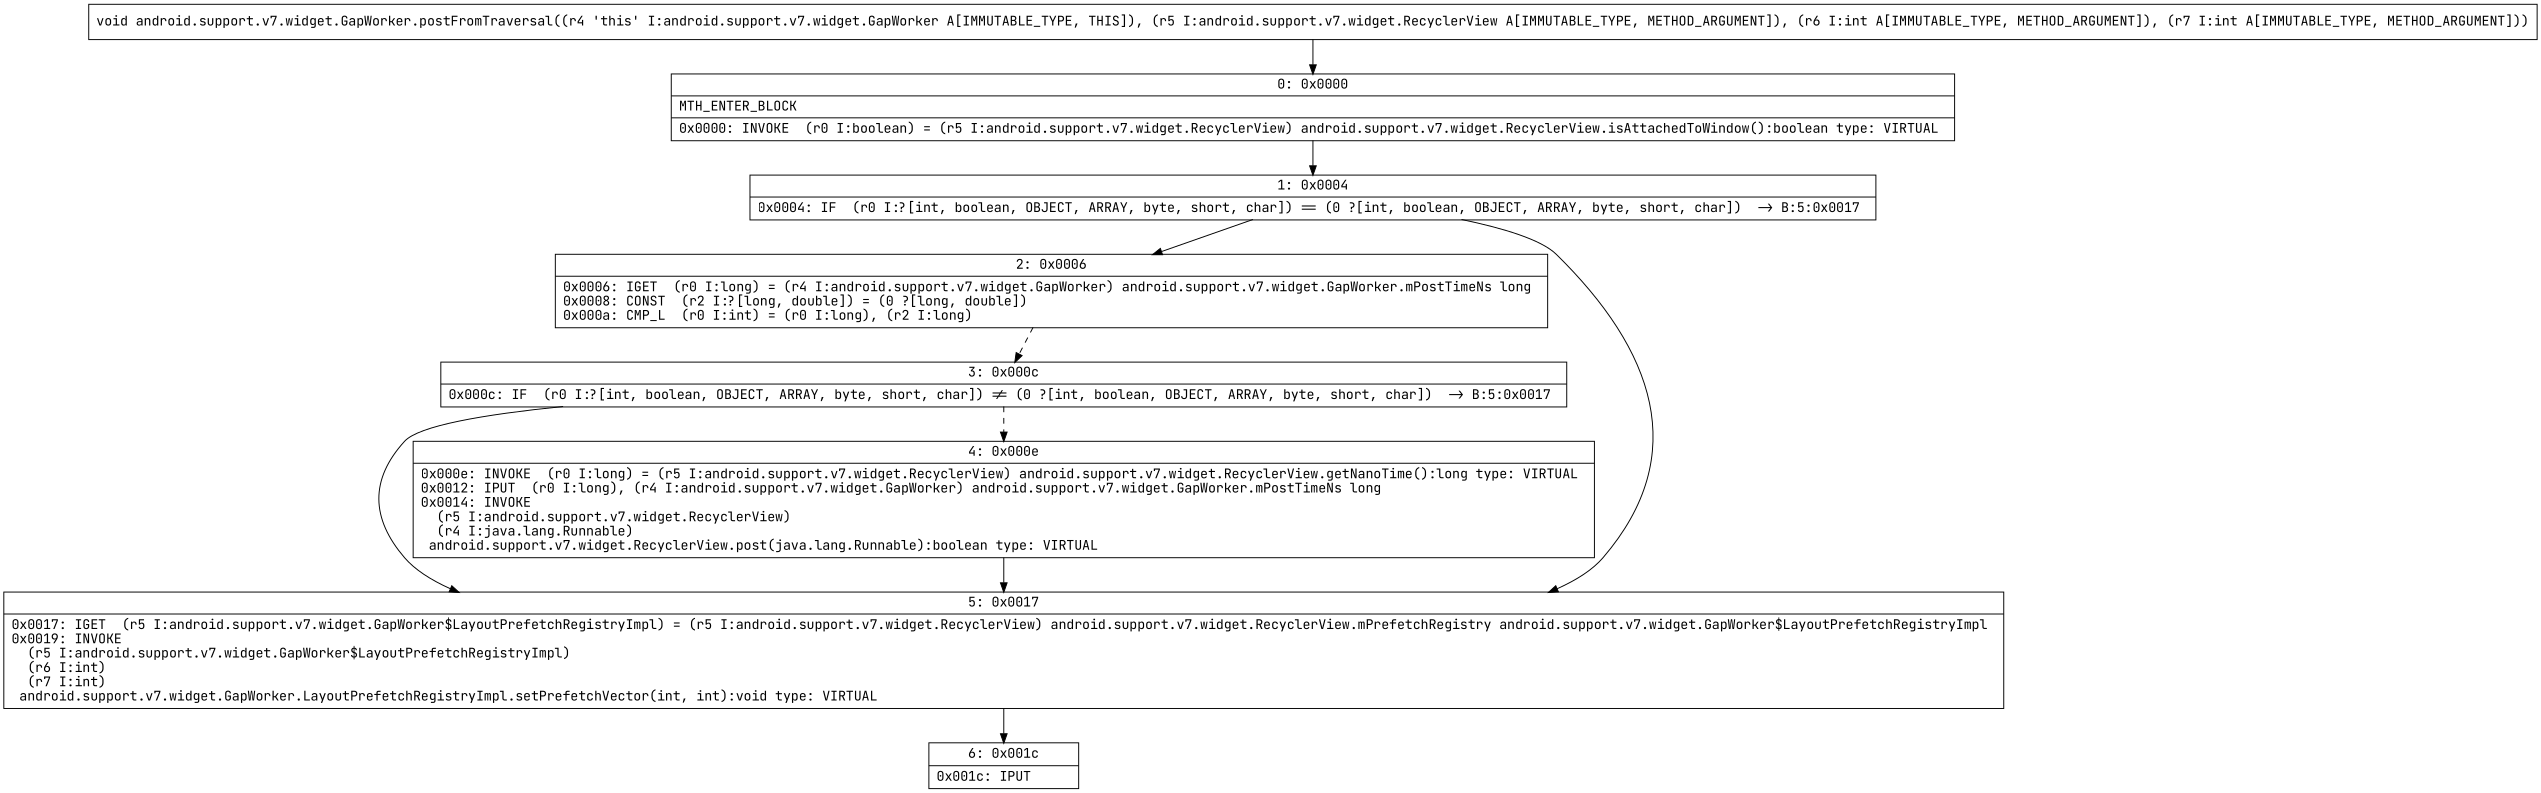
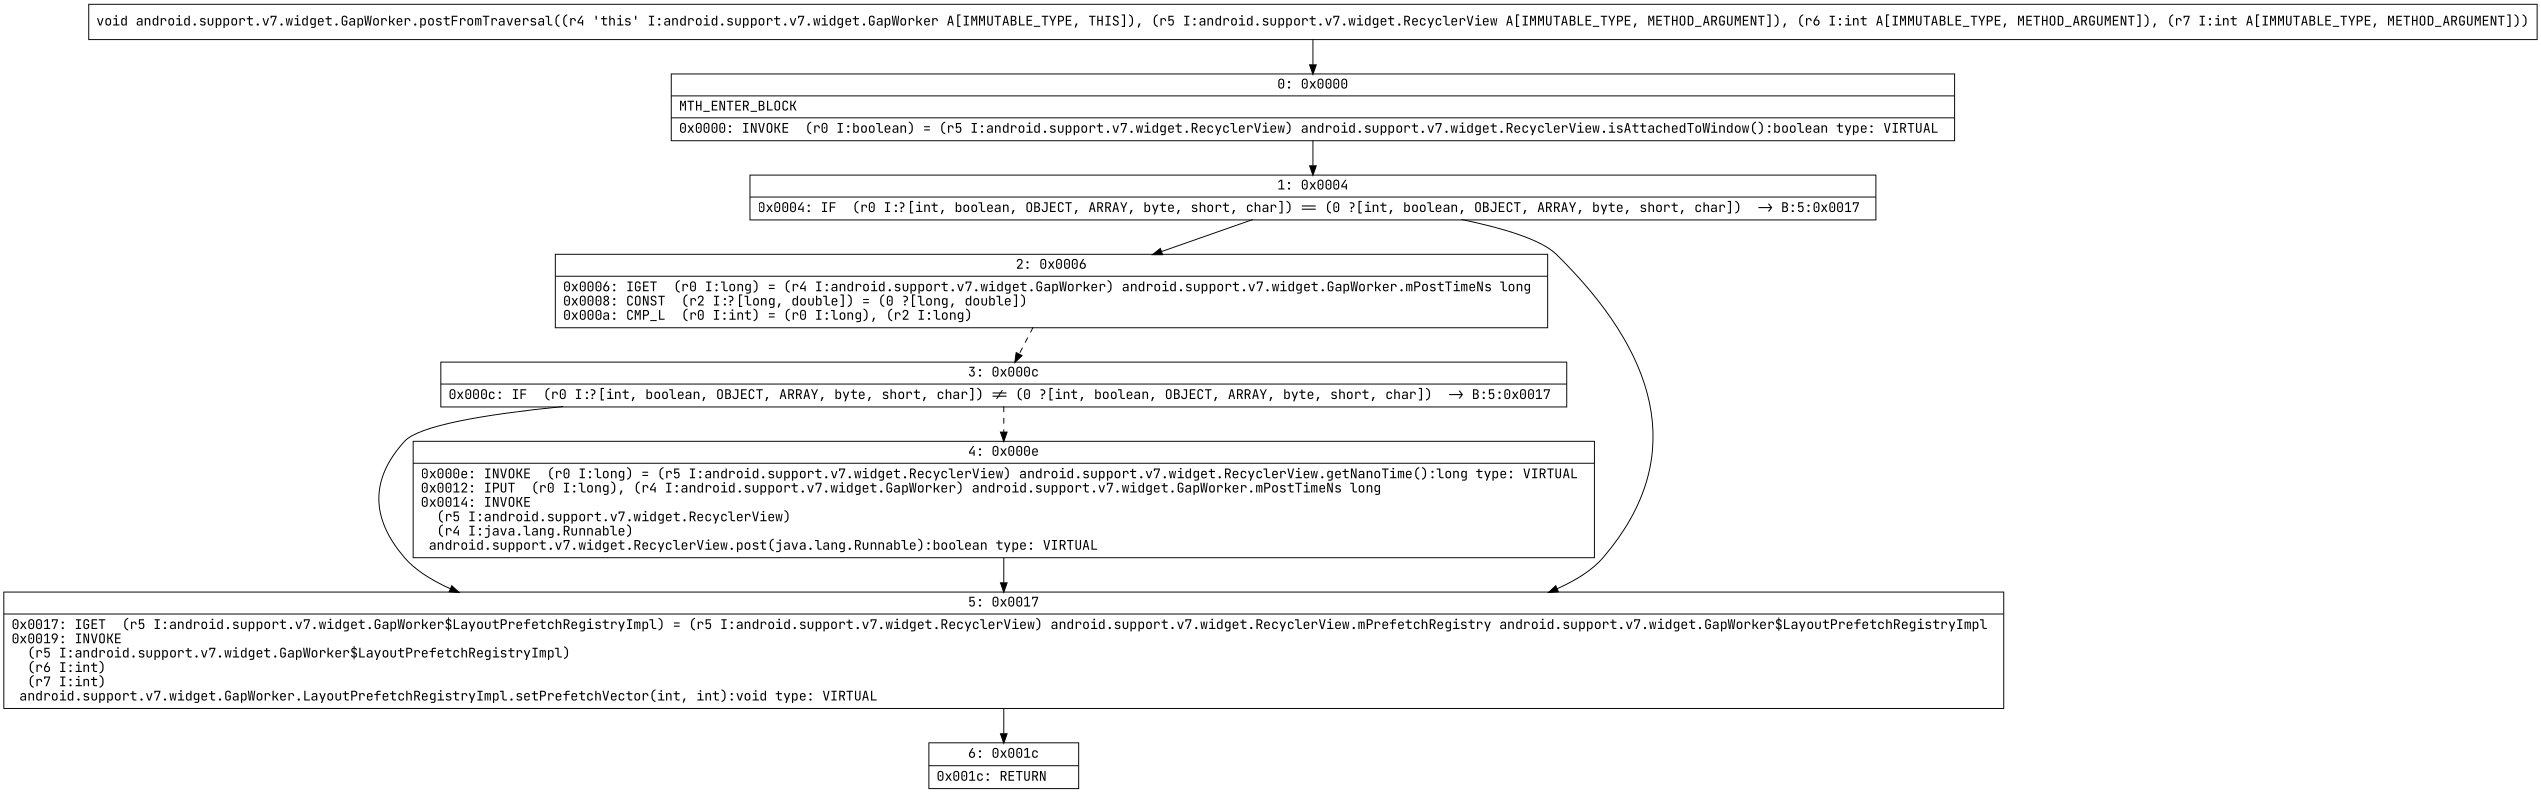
(996, 777) -> (1004, 777)
